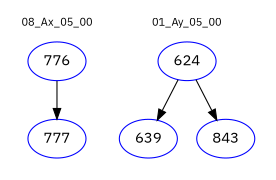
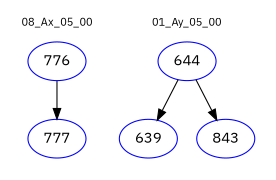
(187, 61) -> (187, 61)
